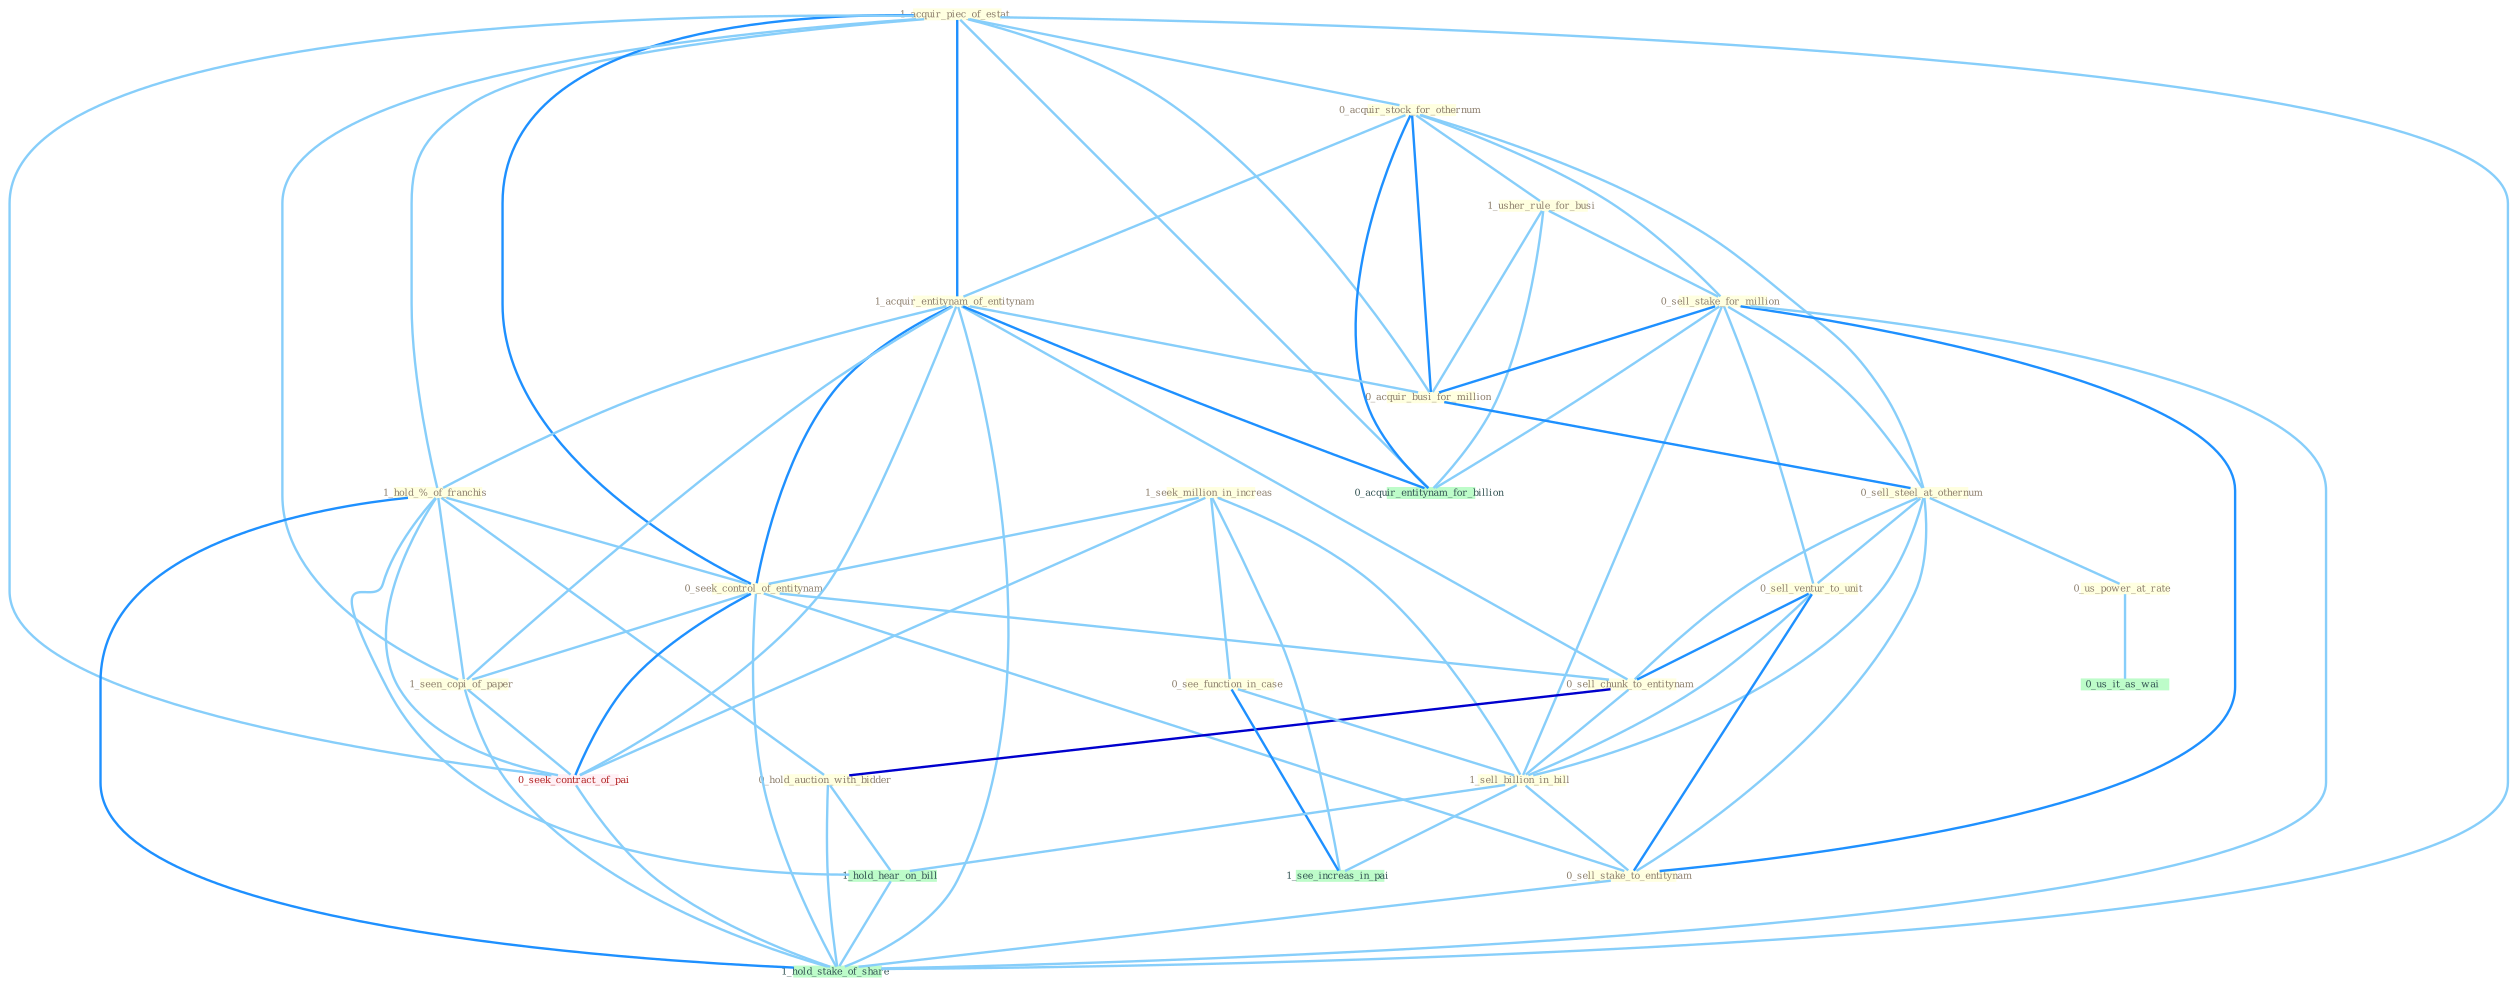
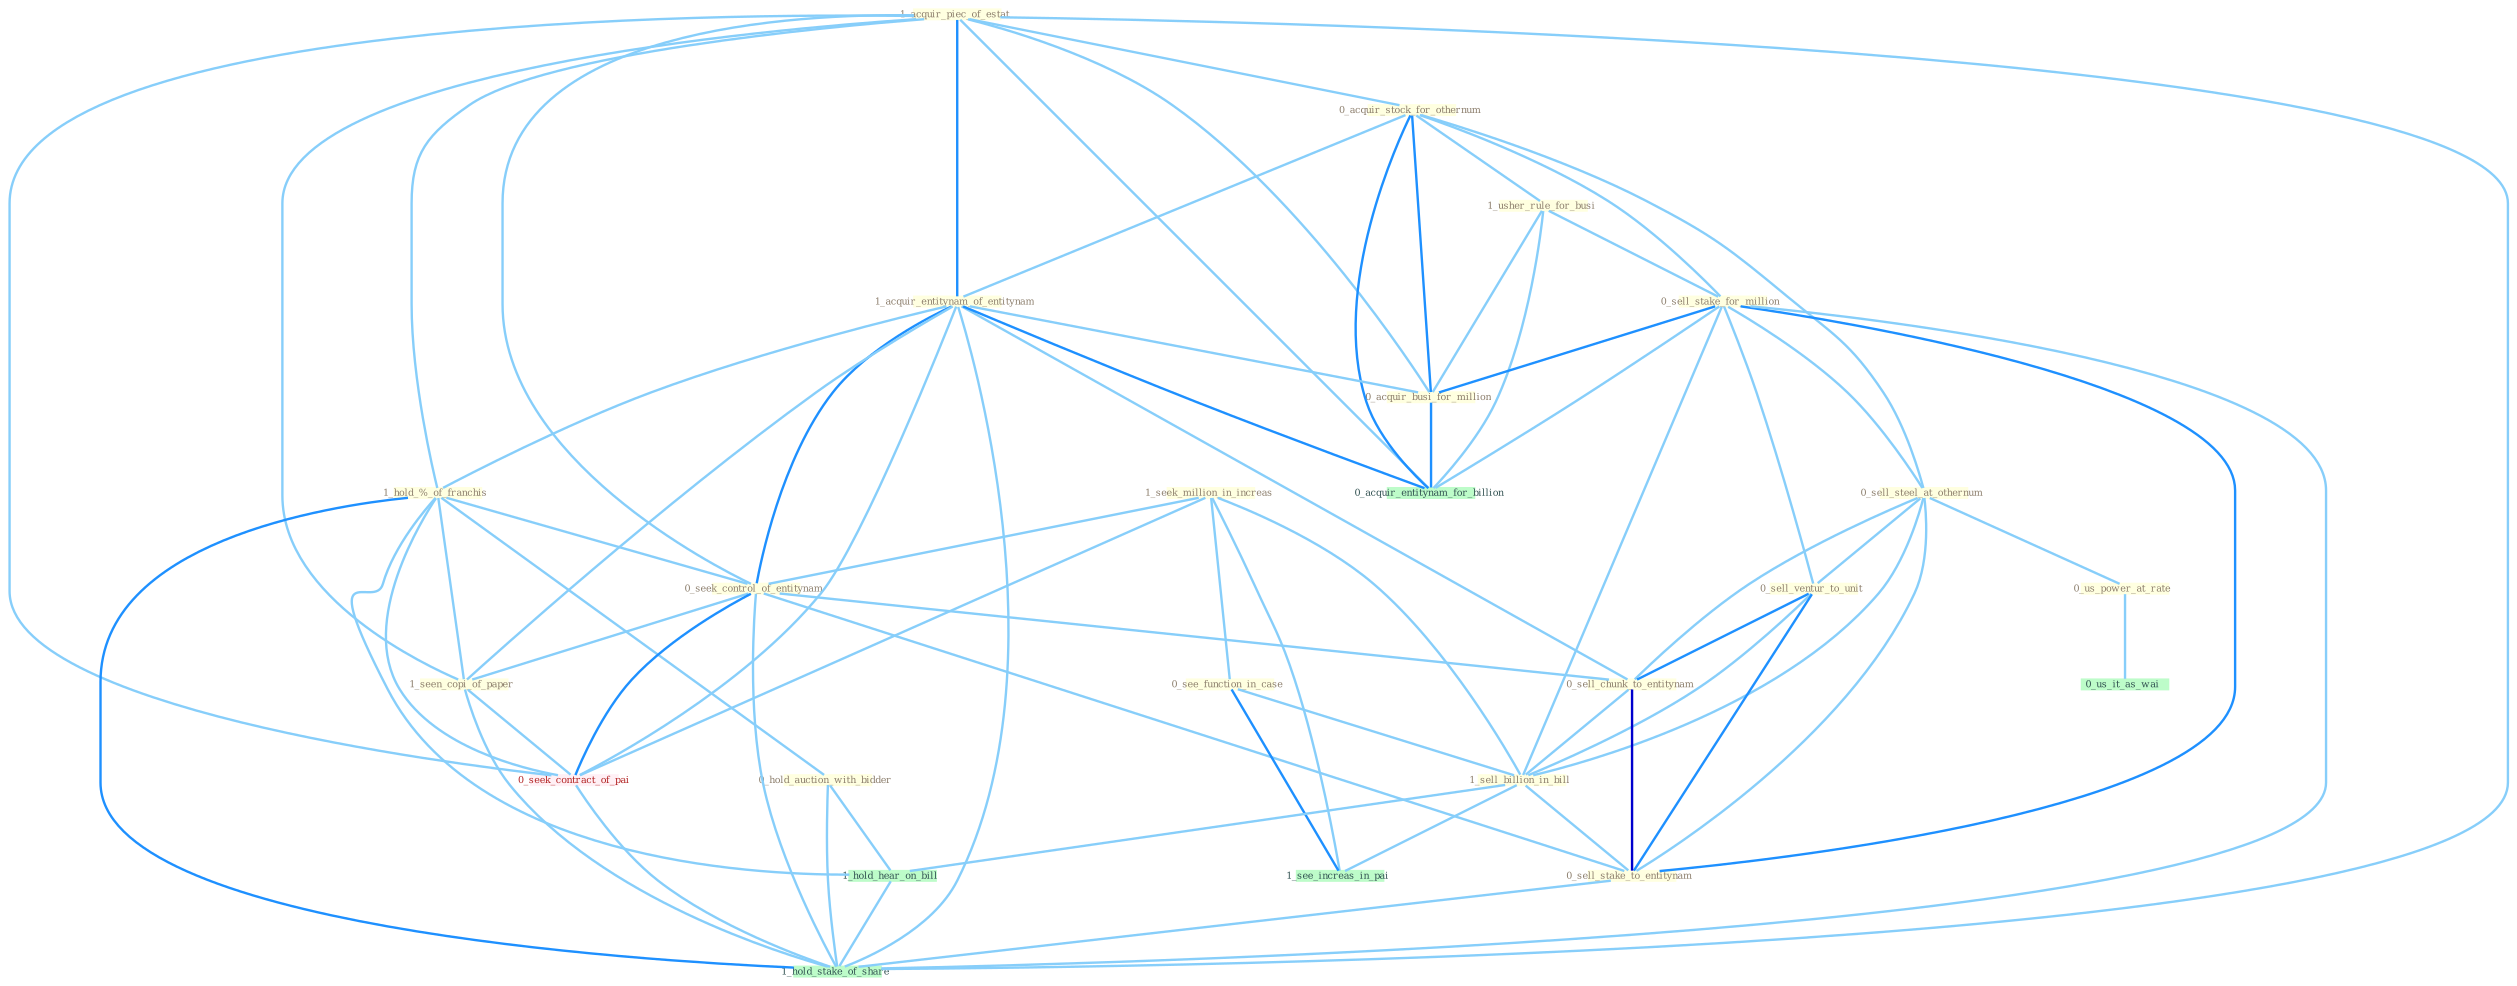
(503, 201) -> (503, 201)
(1689, 447) -> (1431, 445)
(1287, 726) -> (1632, 780)
